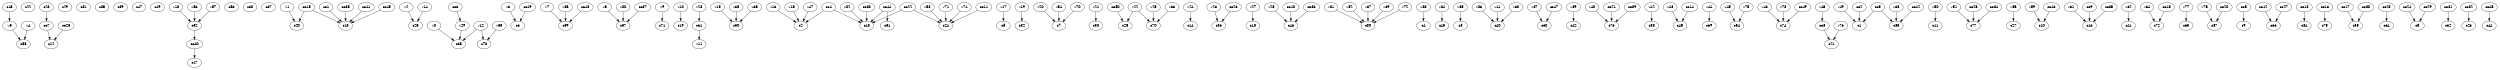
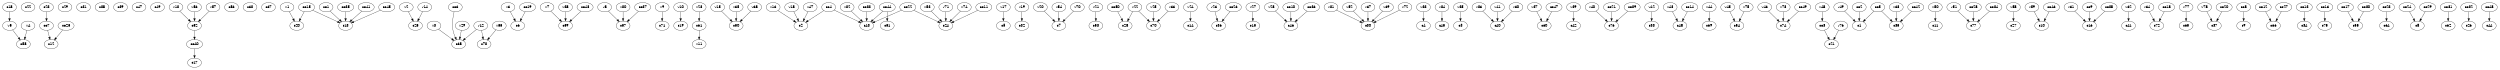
(458, 15) -> (452, 25)
